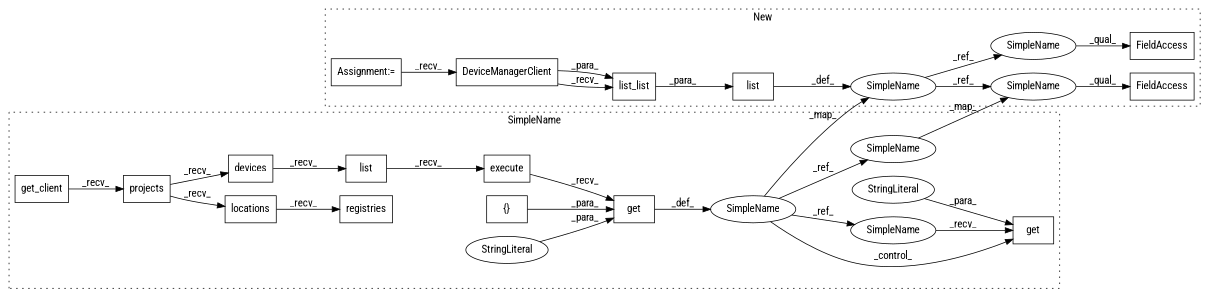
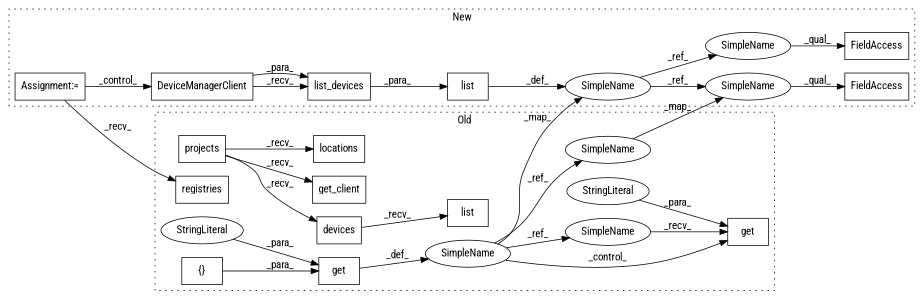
(429, 67) -> (118, 81)
(634, 87) -> (339, 87)
(534, 121) -> (465, 121)
(507, 169) -> none
(92, 189) -> (265, 168)
(304, 209) -> (114, 143)
